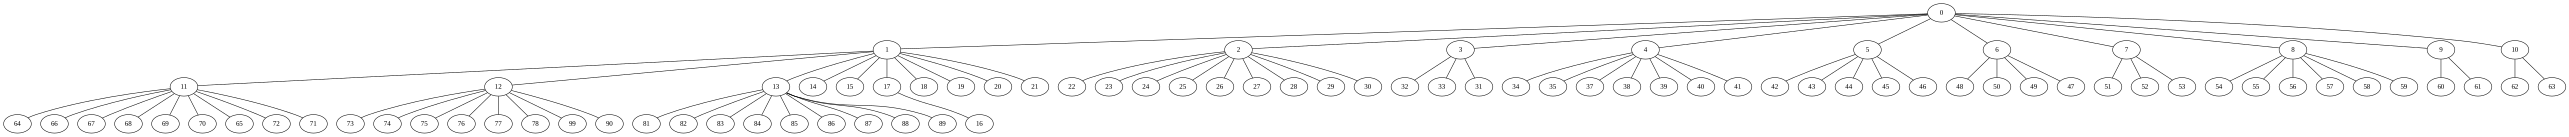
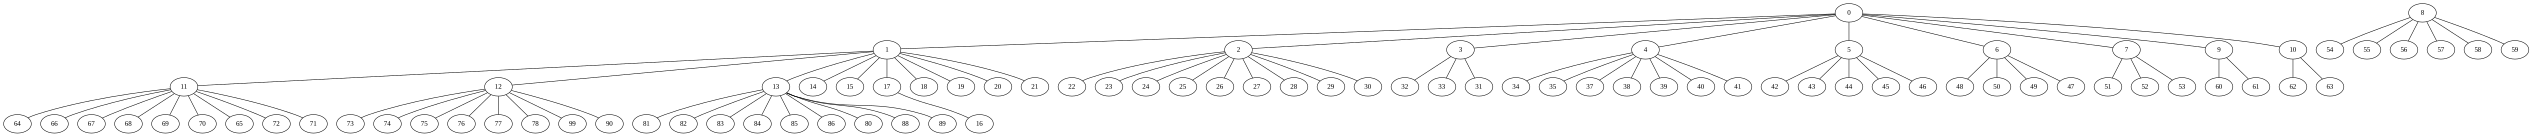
(2117, 31) -> none
(868, 124) -> (868, 124)
